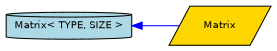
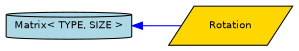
(220, 26) -> (231, 26)
